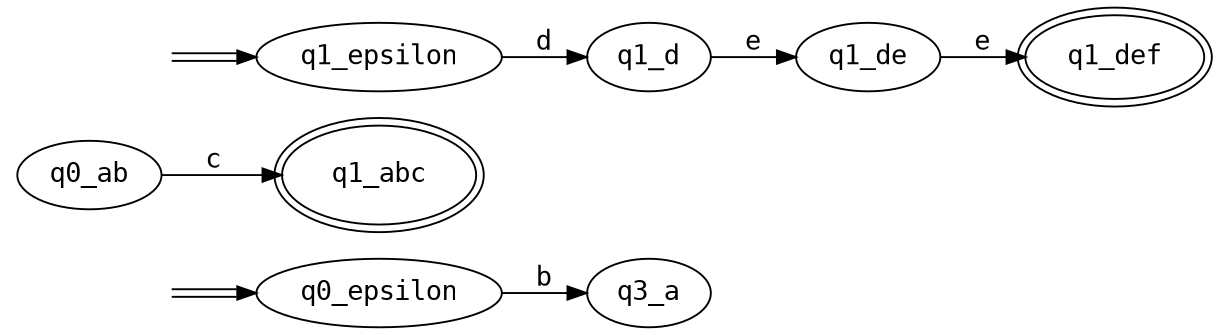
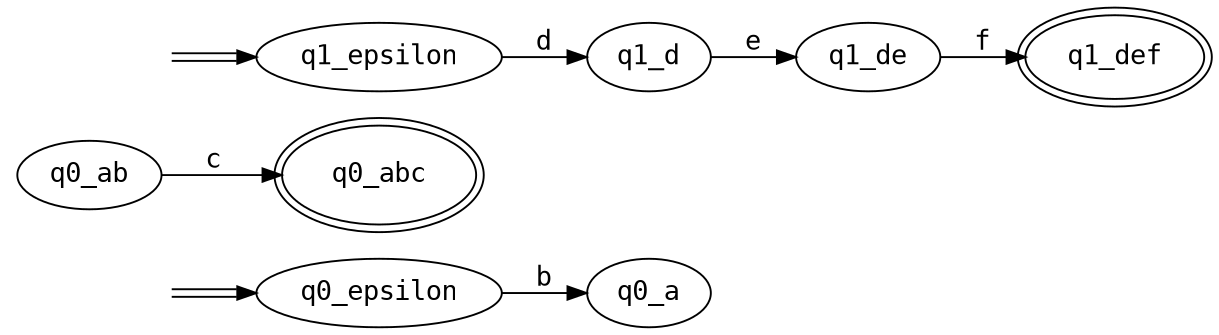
(983, 43) -> (983, 43)
(379, 175) -> (379, 175)
(649, 293) -> (649, 293)
